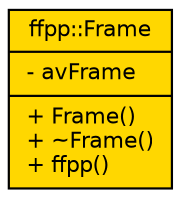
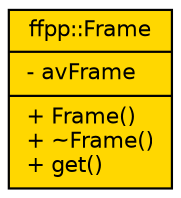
(68, 165) -> (65, 165)
